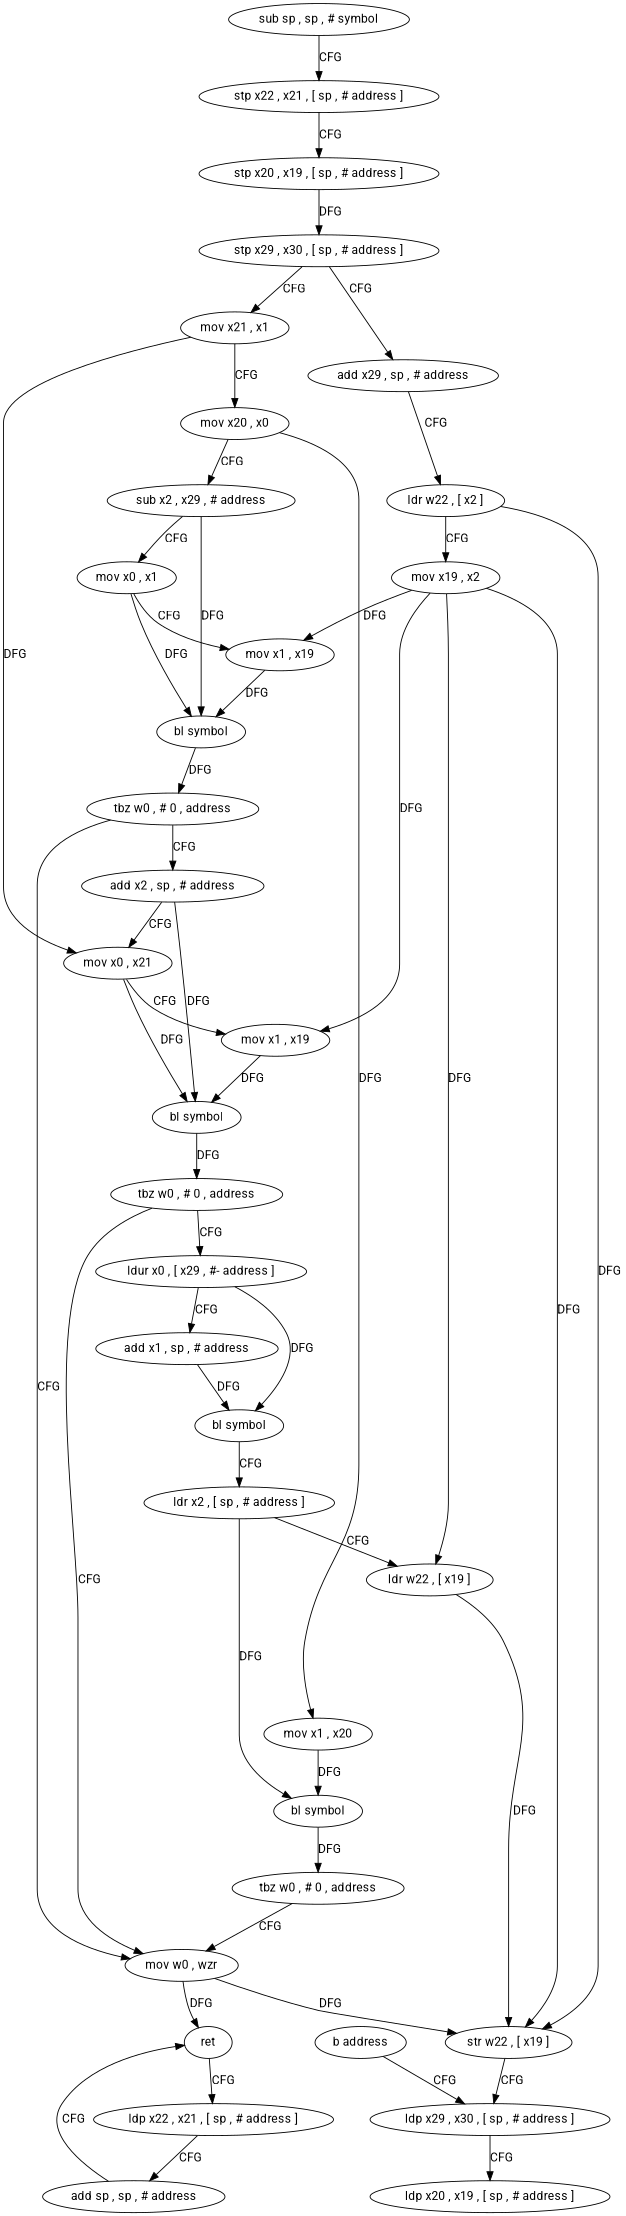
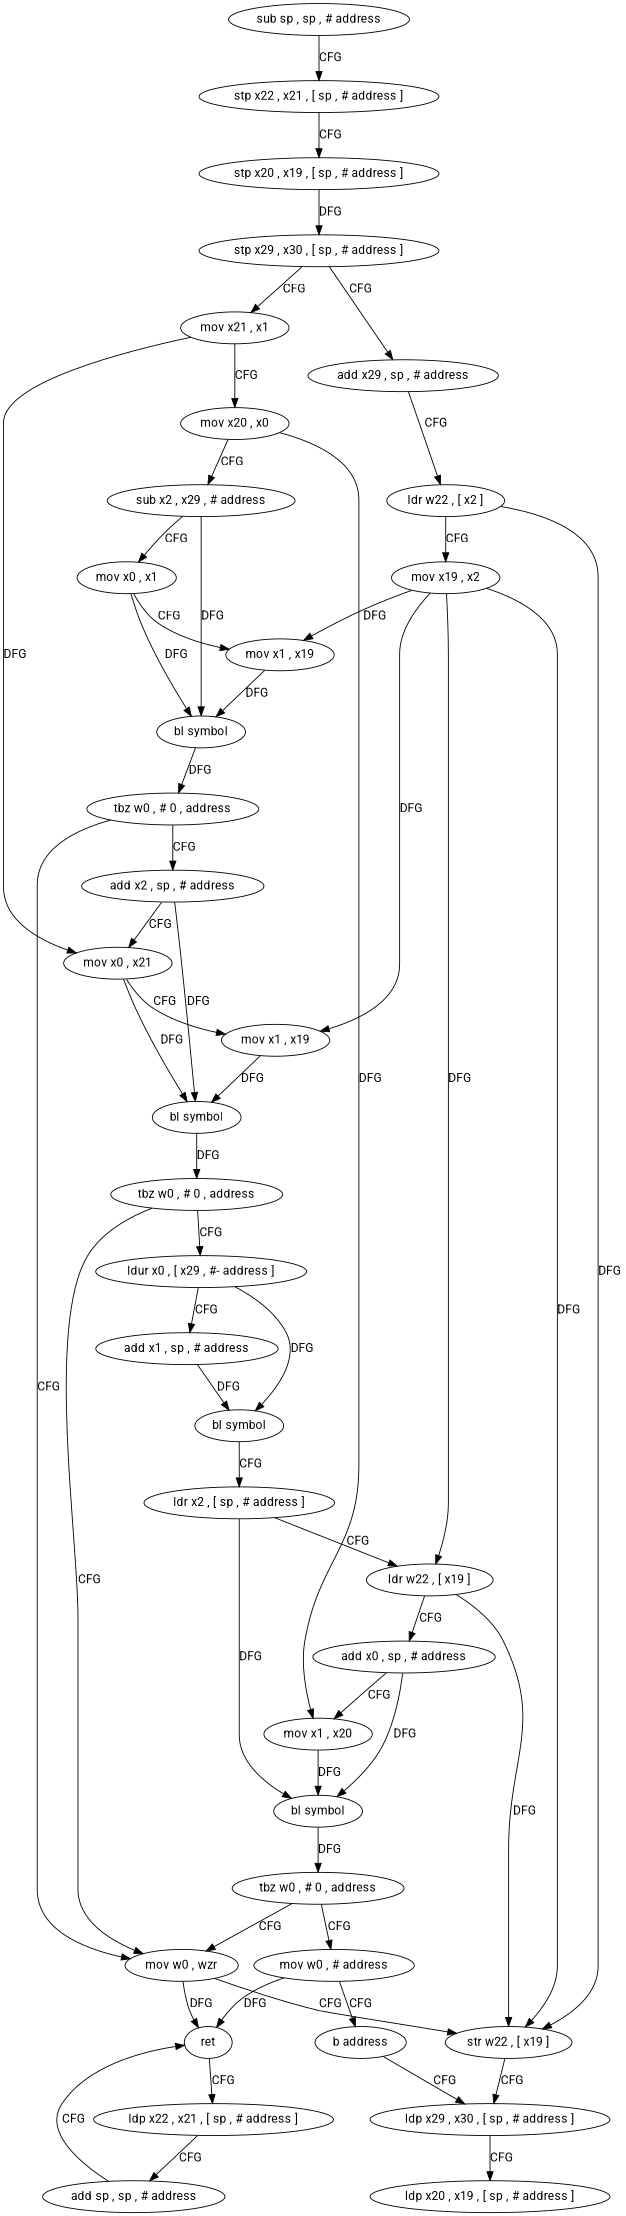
(319, 19) -> (319, 19)
none -> (404, 1657)
none -> (334, 1965)
(331, 2004) -> (331, 2004)
